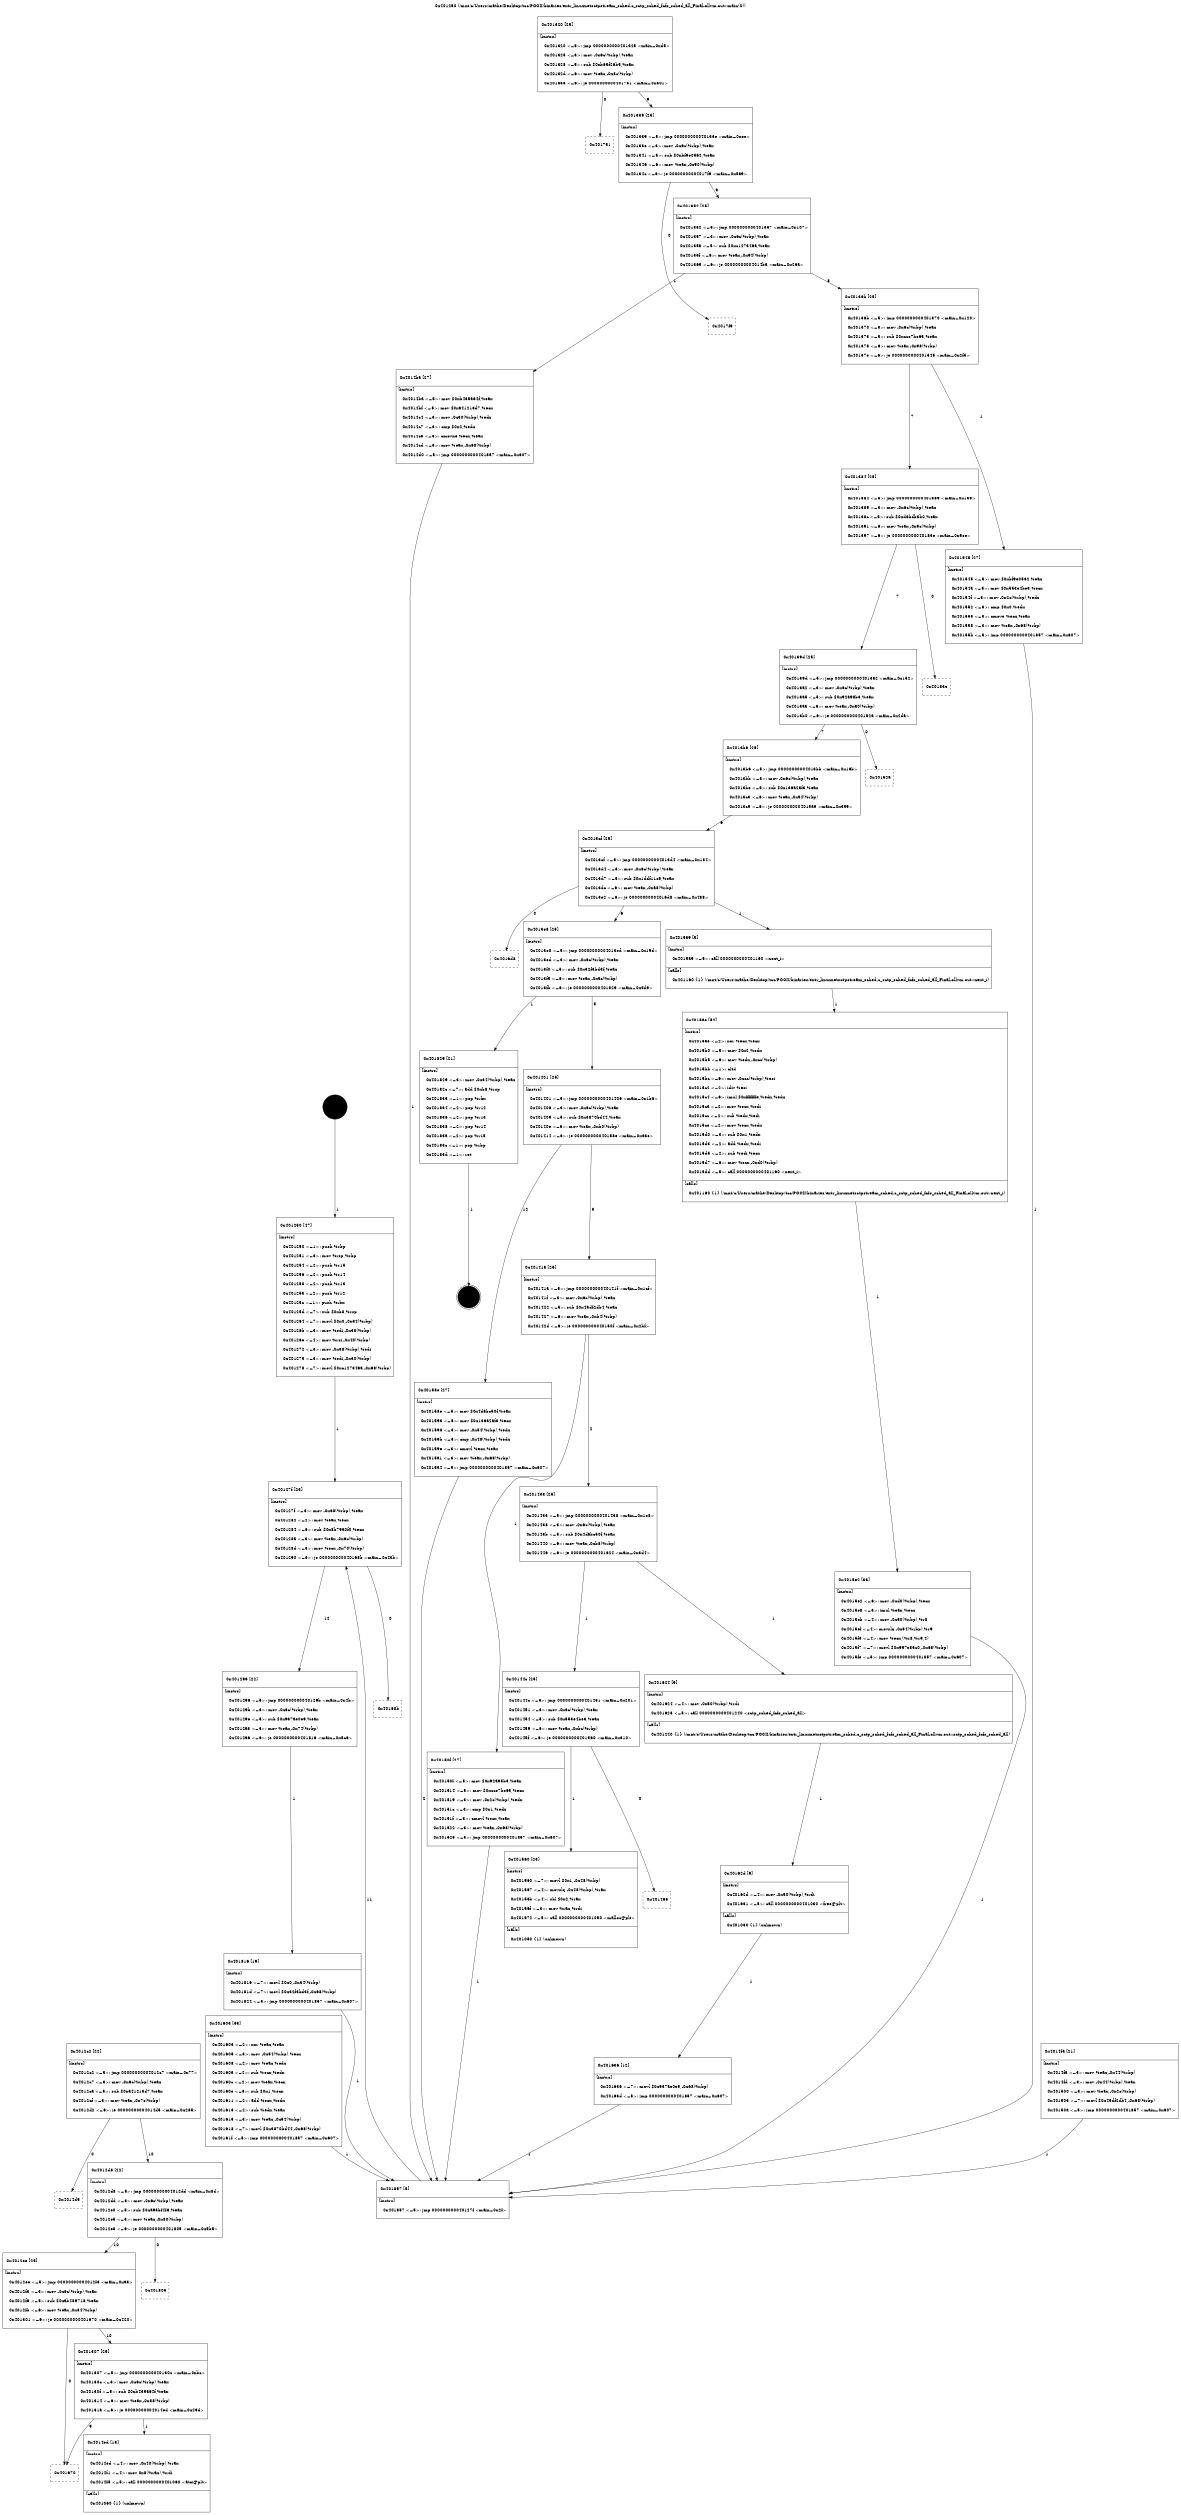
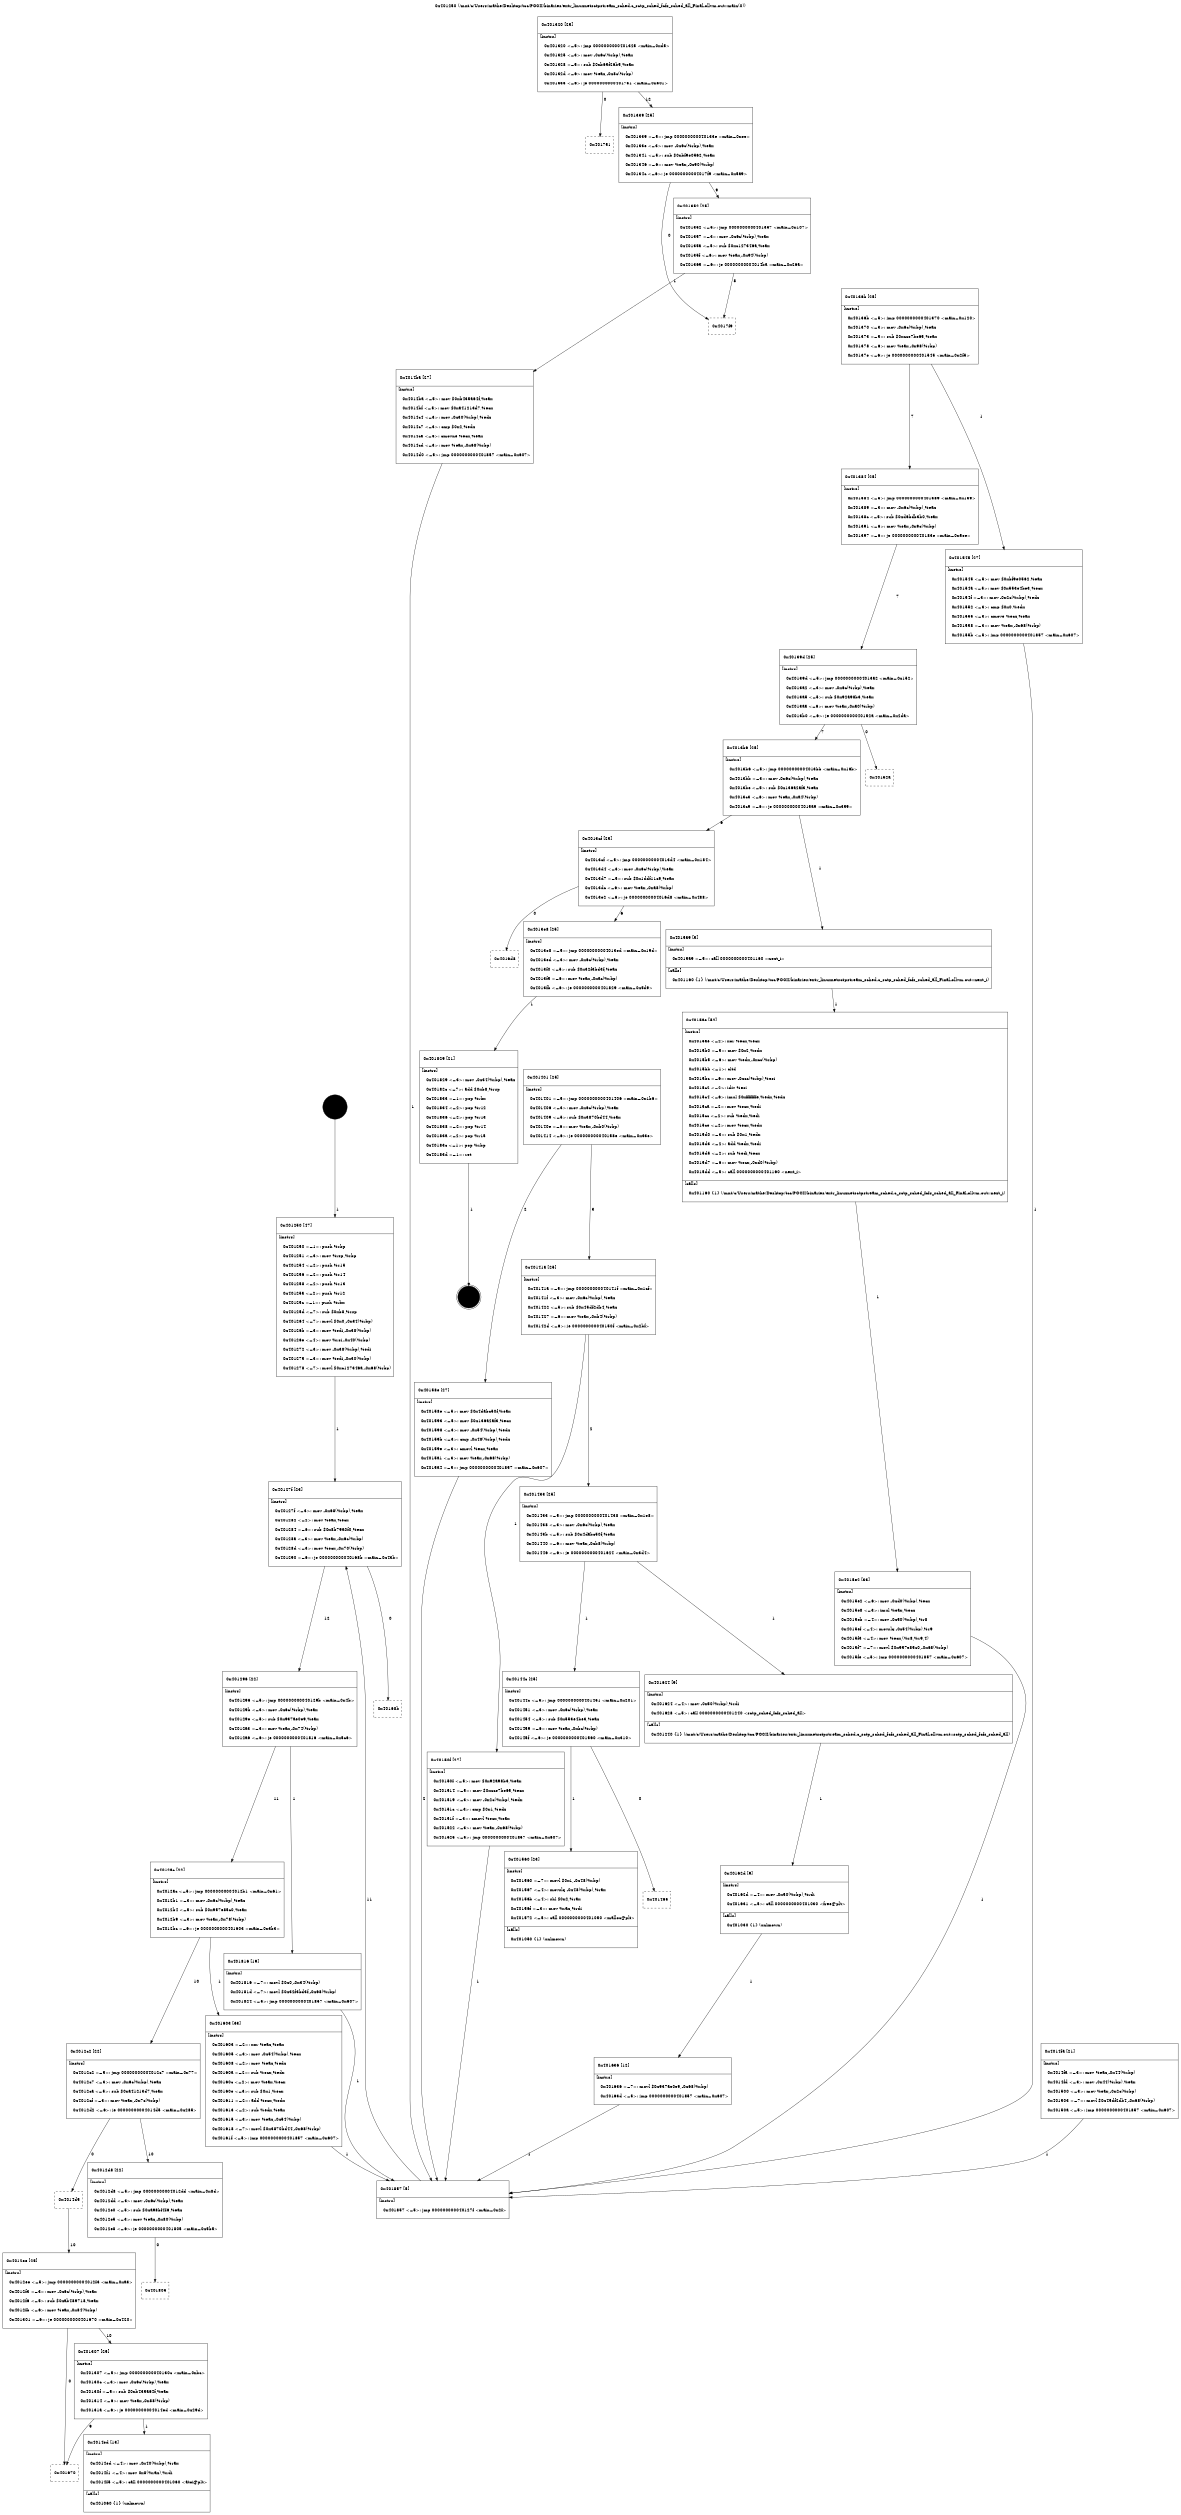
(648, 100) -> (648, 100)
(825, 280) -> (729, 294)
(936, 687) -> none
(741, 915) -> (811, 871)
(592, 1032) -> none
(525, 1210) -> (525, 1210)
none -> (217, 1900)
(113, 2244) -> (69, 2229)
